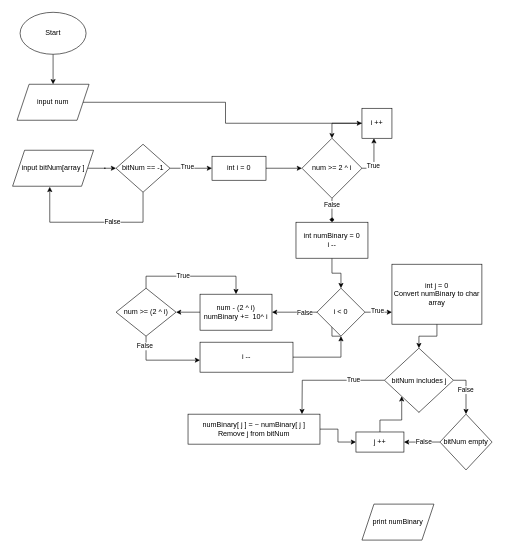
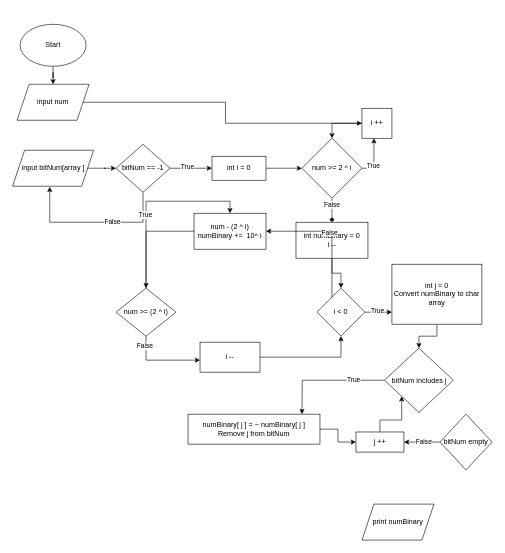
(53, 33) -> (53, 45)
(236, 312) -> (230, 231)
(247, 357) -> (230, 357)
(466, 386) -> none
